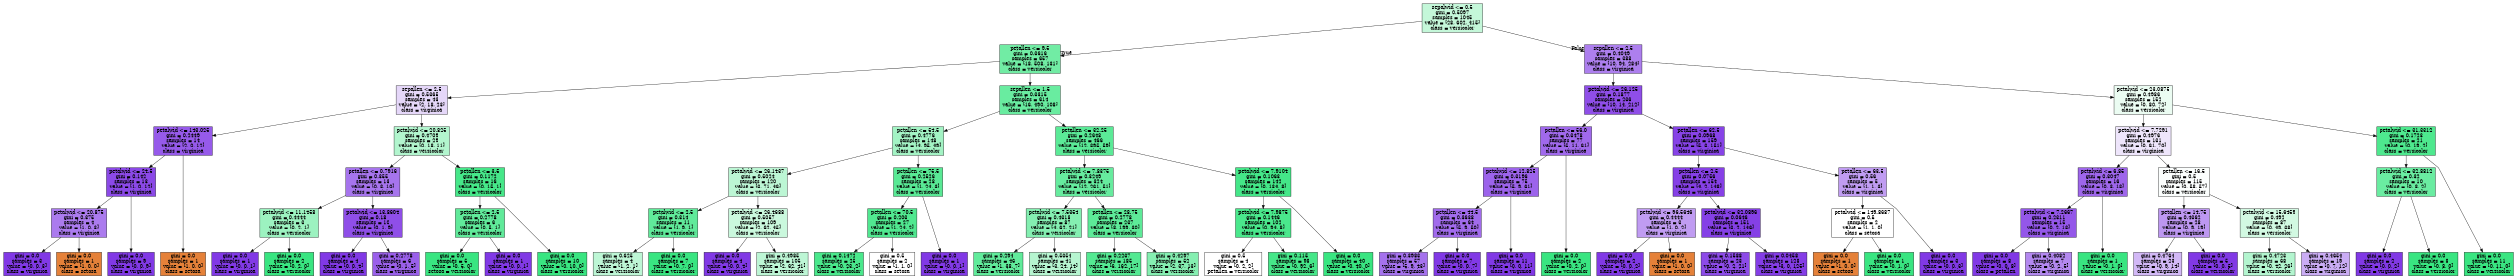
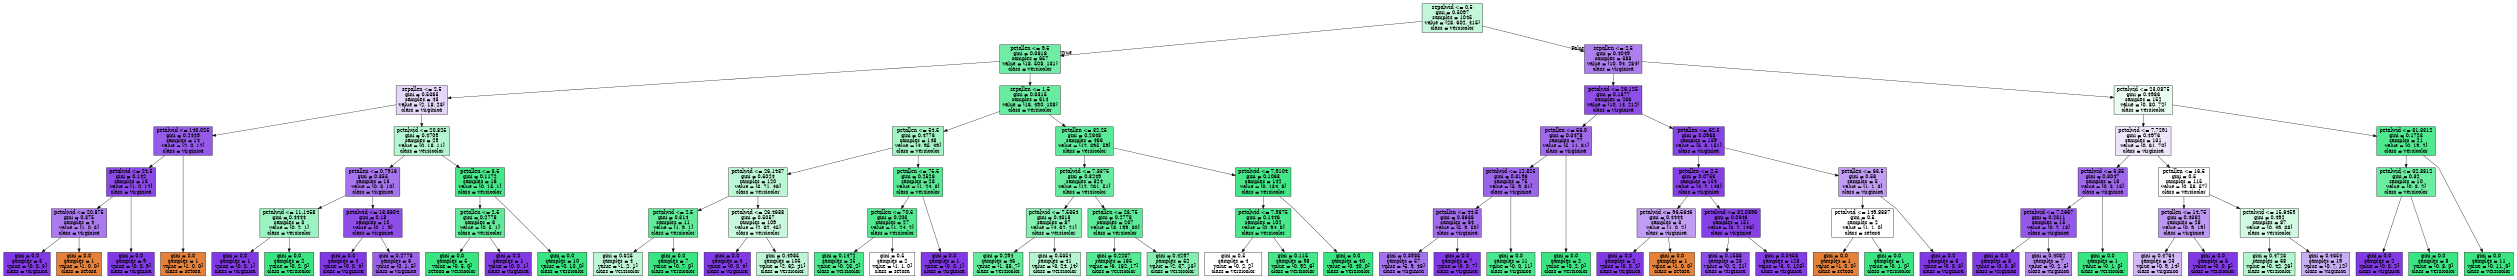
(1233, 264) -> (1233, 264)
(1511, 264) -> (1511, 264)
(1996, 264) -> (1996, 264)
